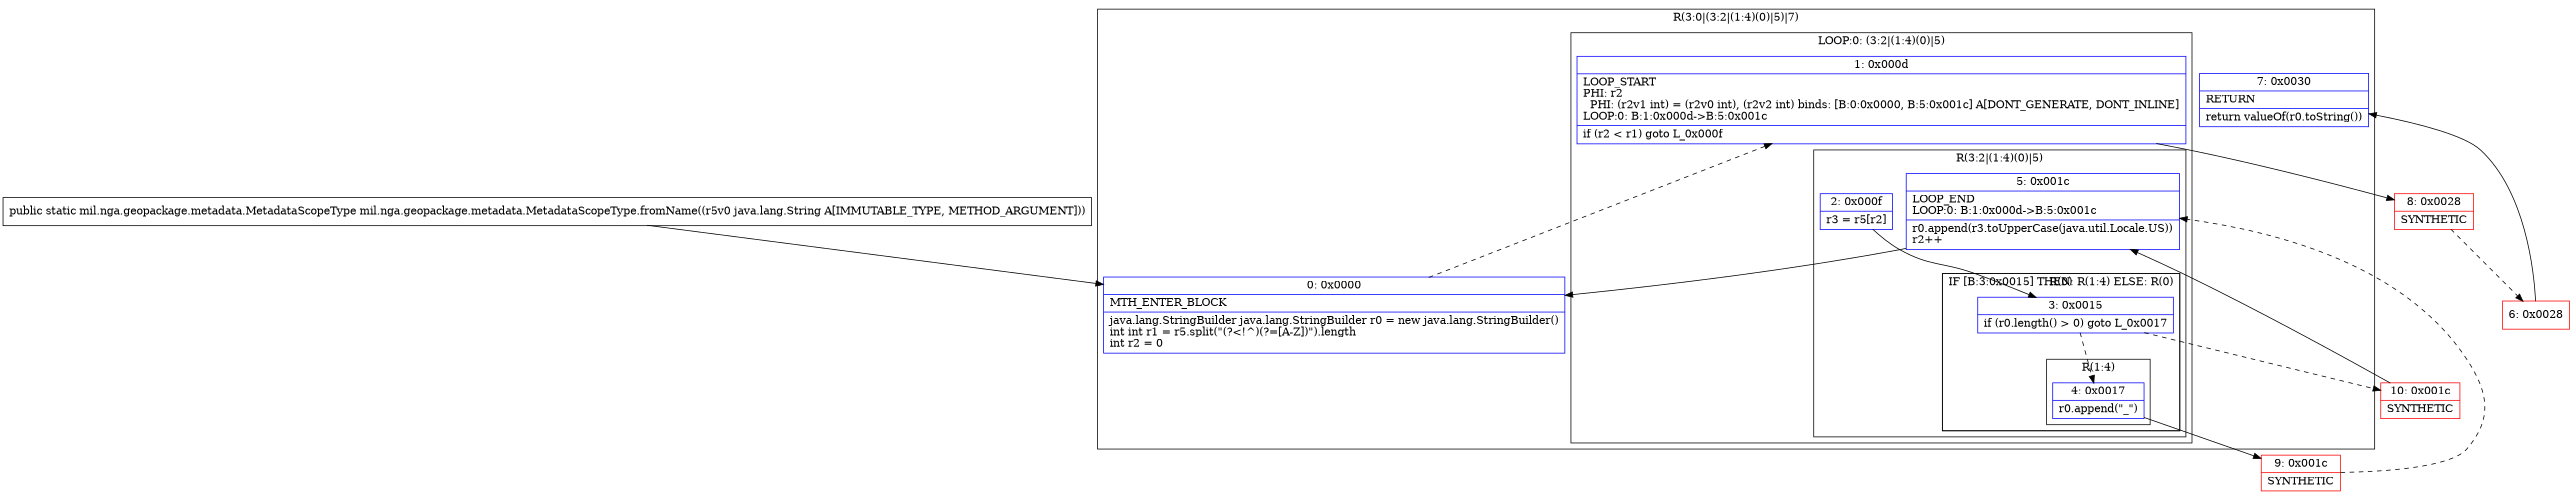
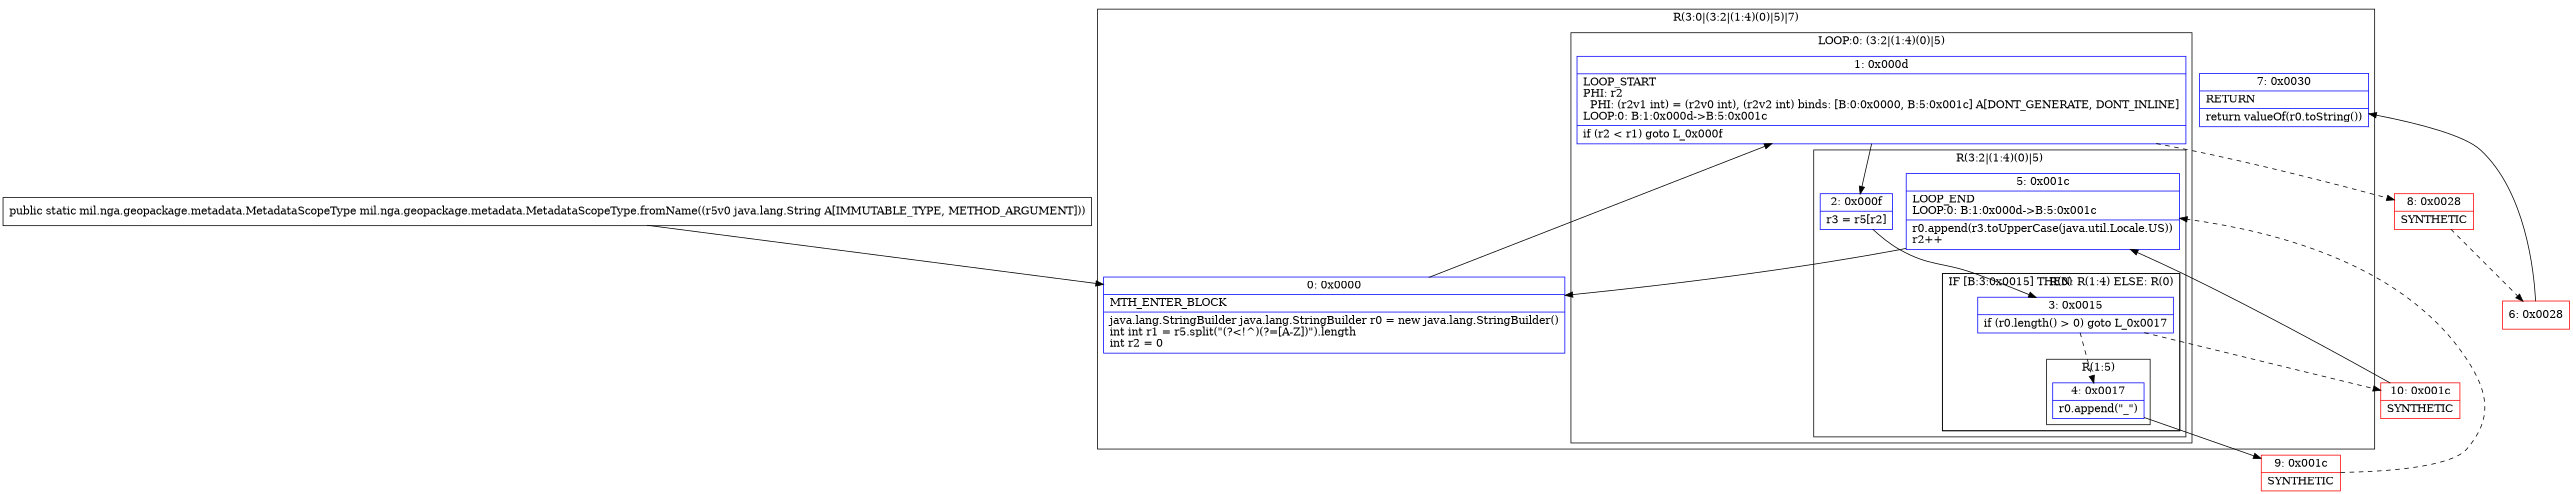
none -> (1867, 165)
(2272, 169) -> (2272, 169)
(1597, 212) -> (1597, 212)
(2098, 368) -> (2098, 368)
